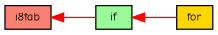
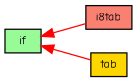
(80, 17) -> (70, 28)
(195, 17) -> (109, 65)
